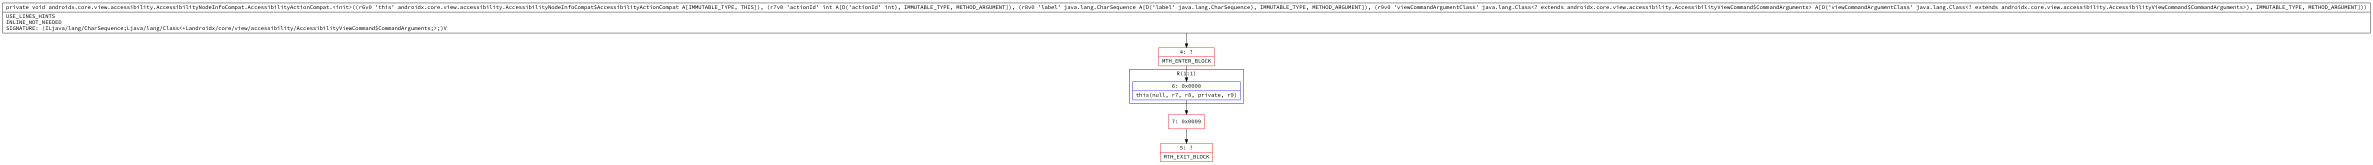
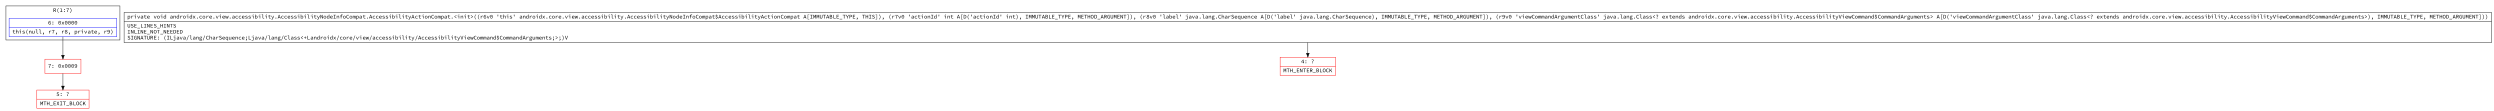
(1187, 72) -> none
(1187, 74) -> (63, 10)
